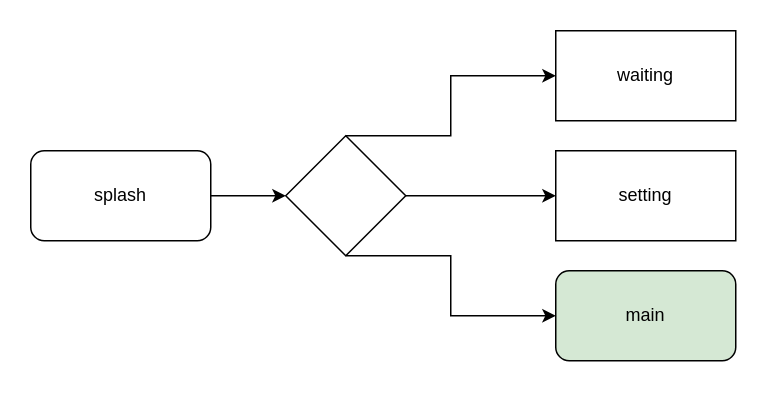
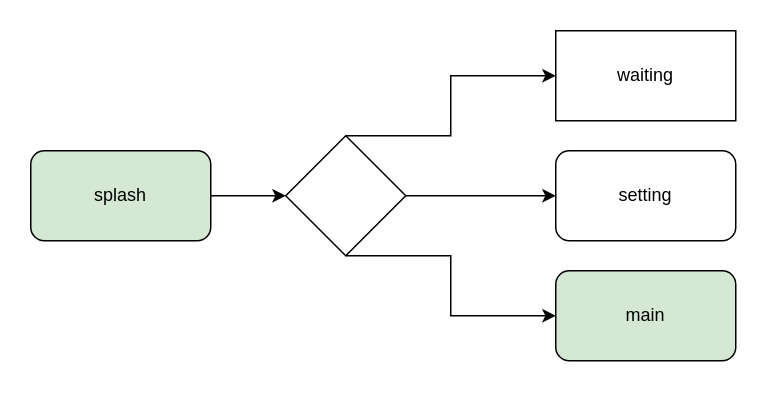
(121, 196) -> (121, 196)
(646, 196) -> (646, 196)
